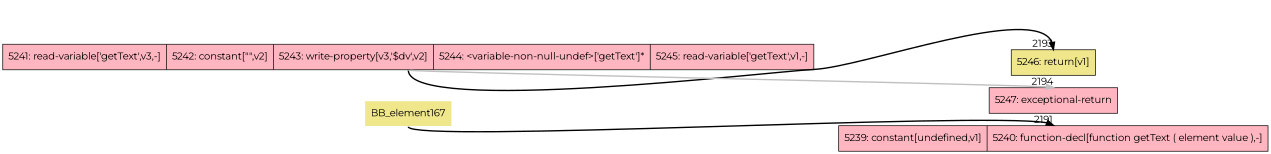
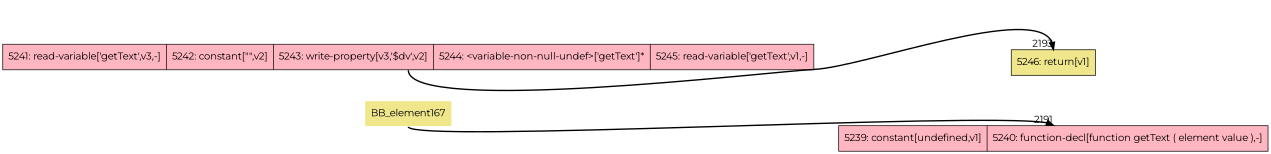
(1053, 101) -> none
